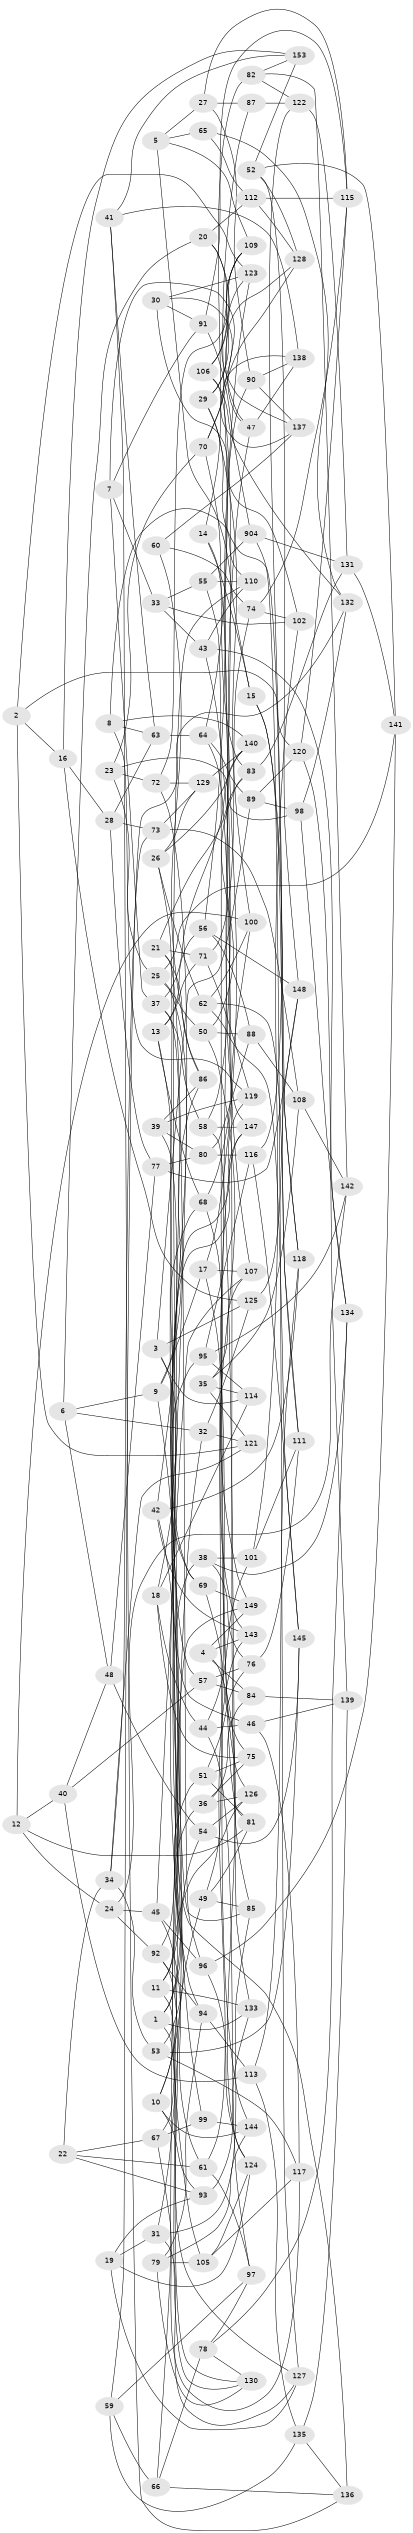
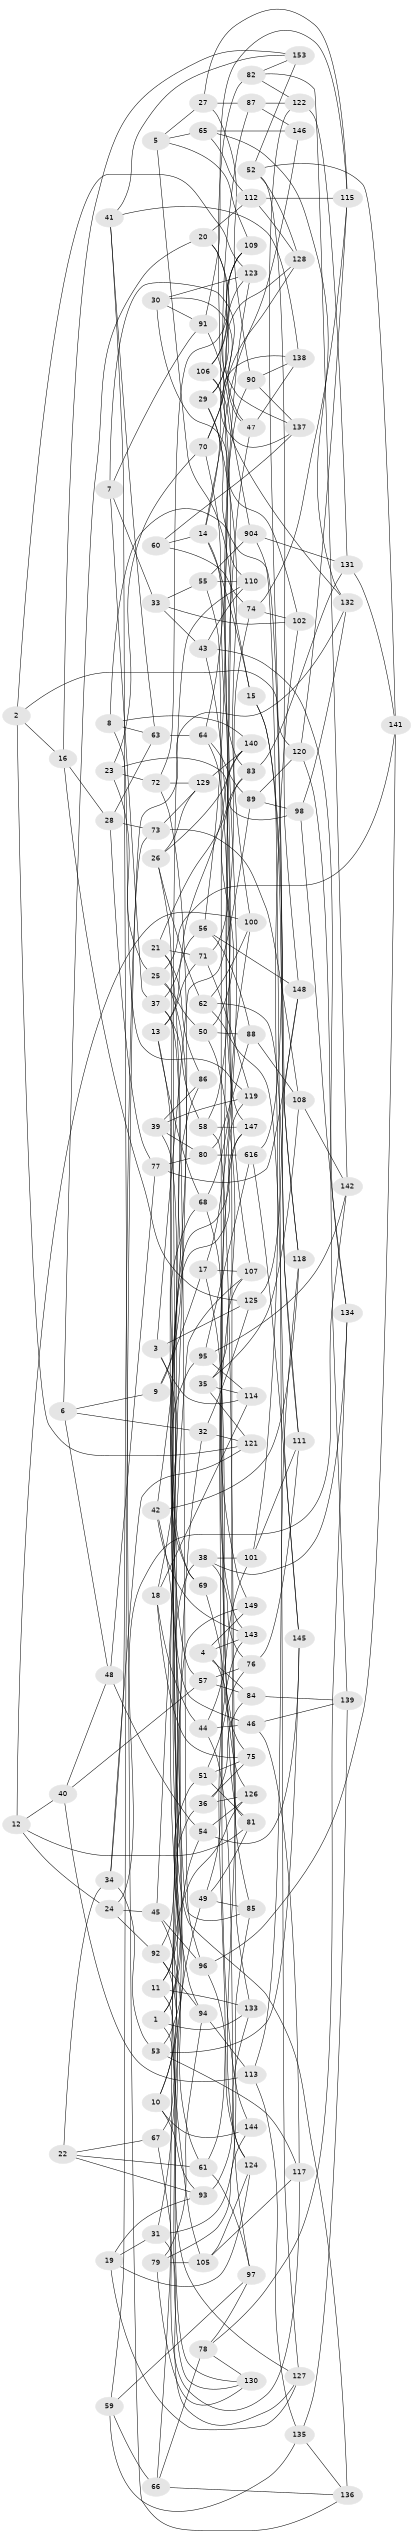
none -> (300, 131)
(176, 813) -> (180, 540)
(252, 1155) -> (252, 1155)
(227, 1596) -> none
(203, 2120) -> none
